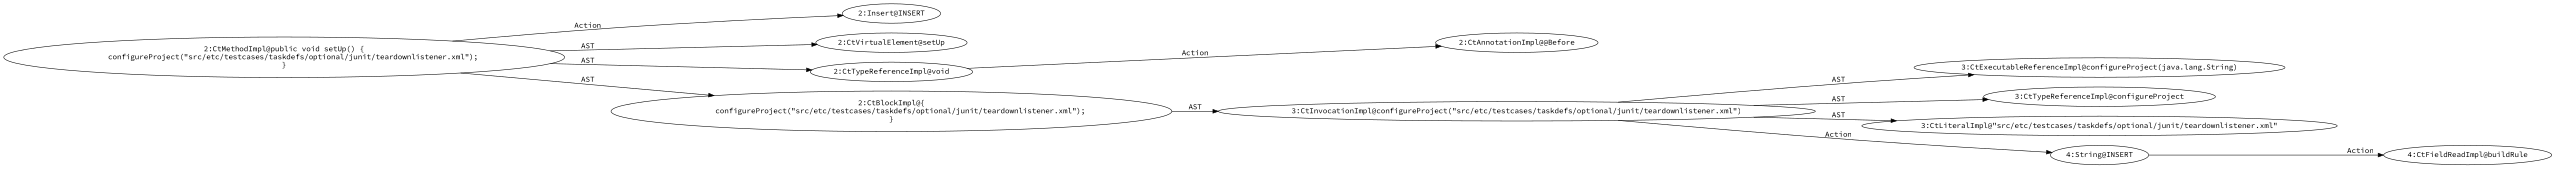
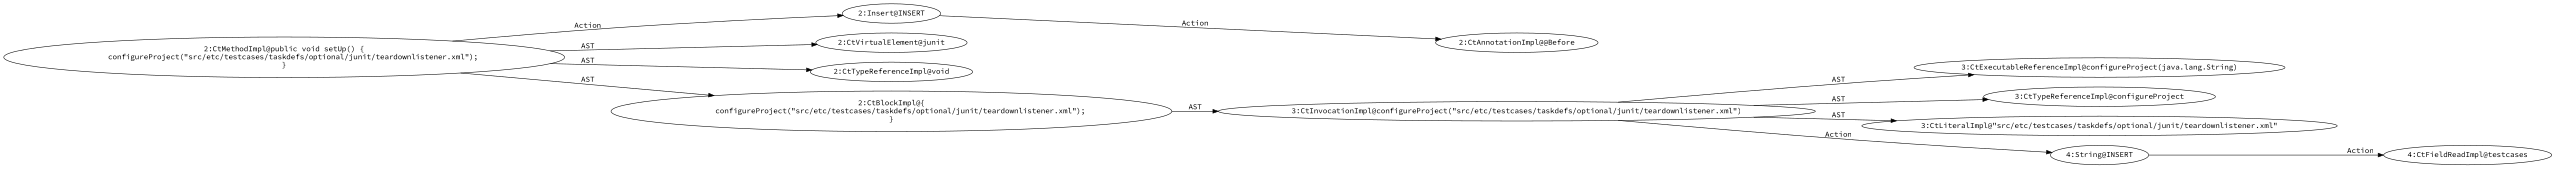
(891, 43) -> (891, 43)
(1201, 57) -> (1188, 27)
(2468, 155) -> (2468, 155)
